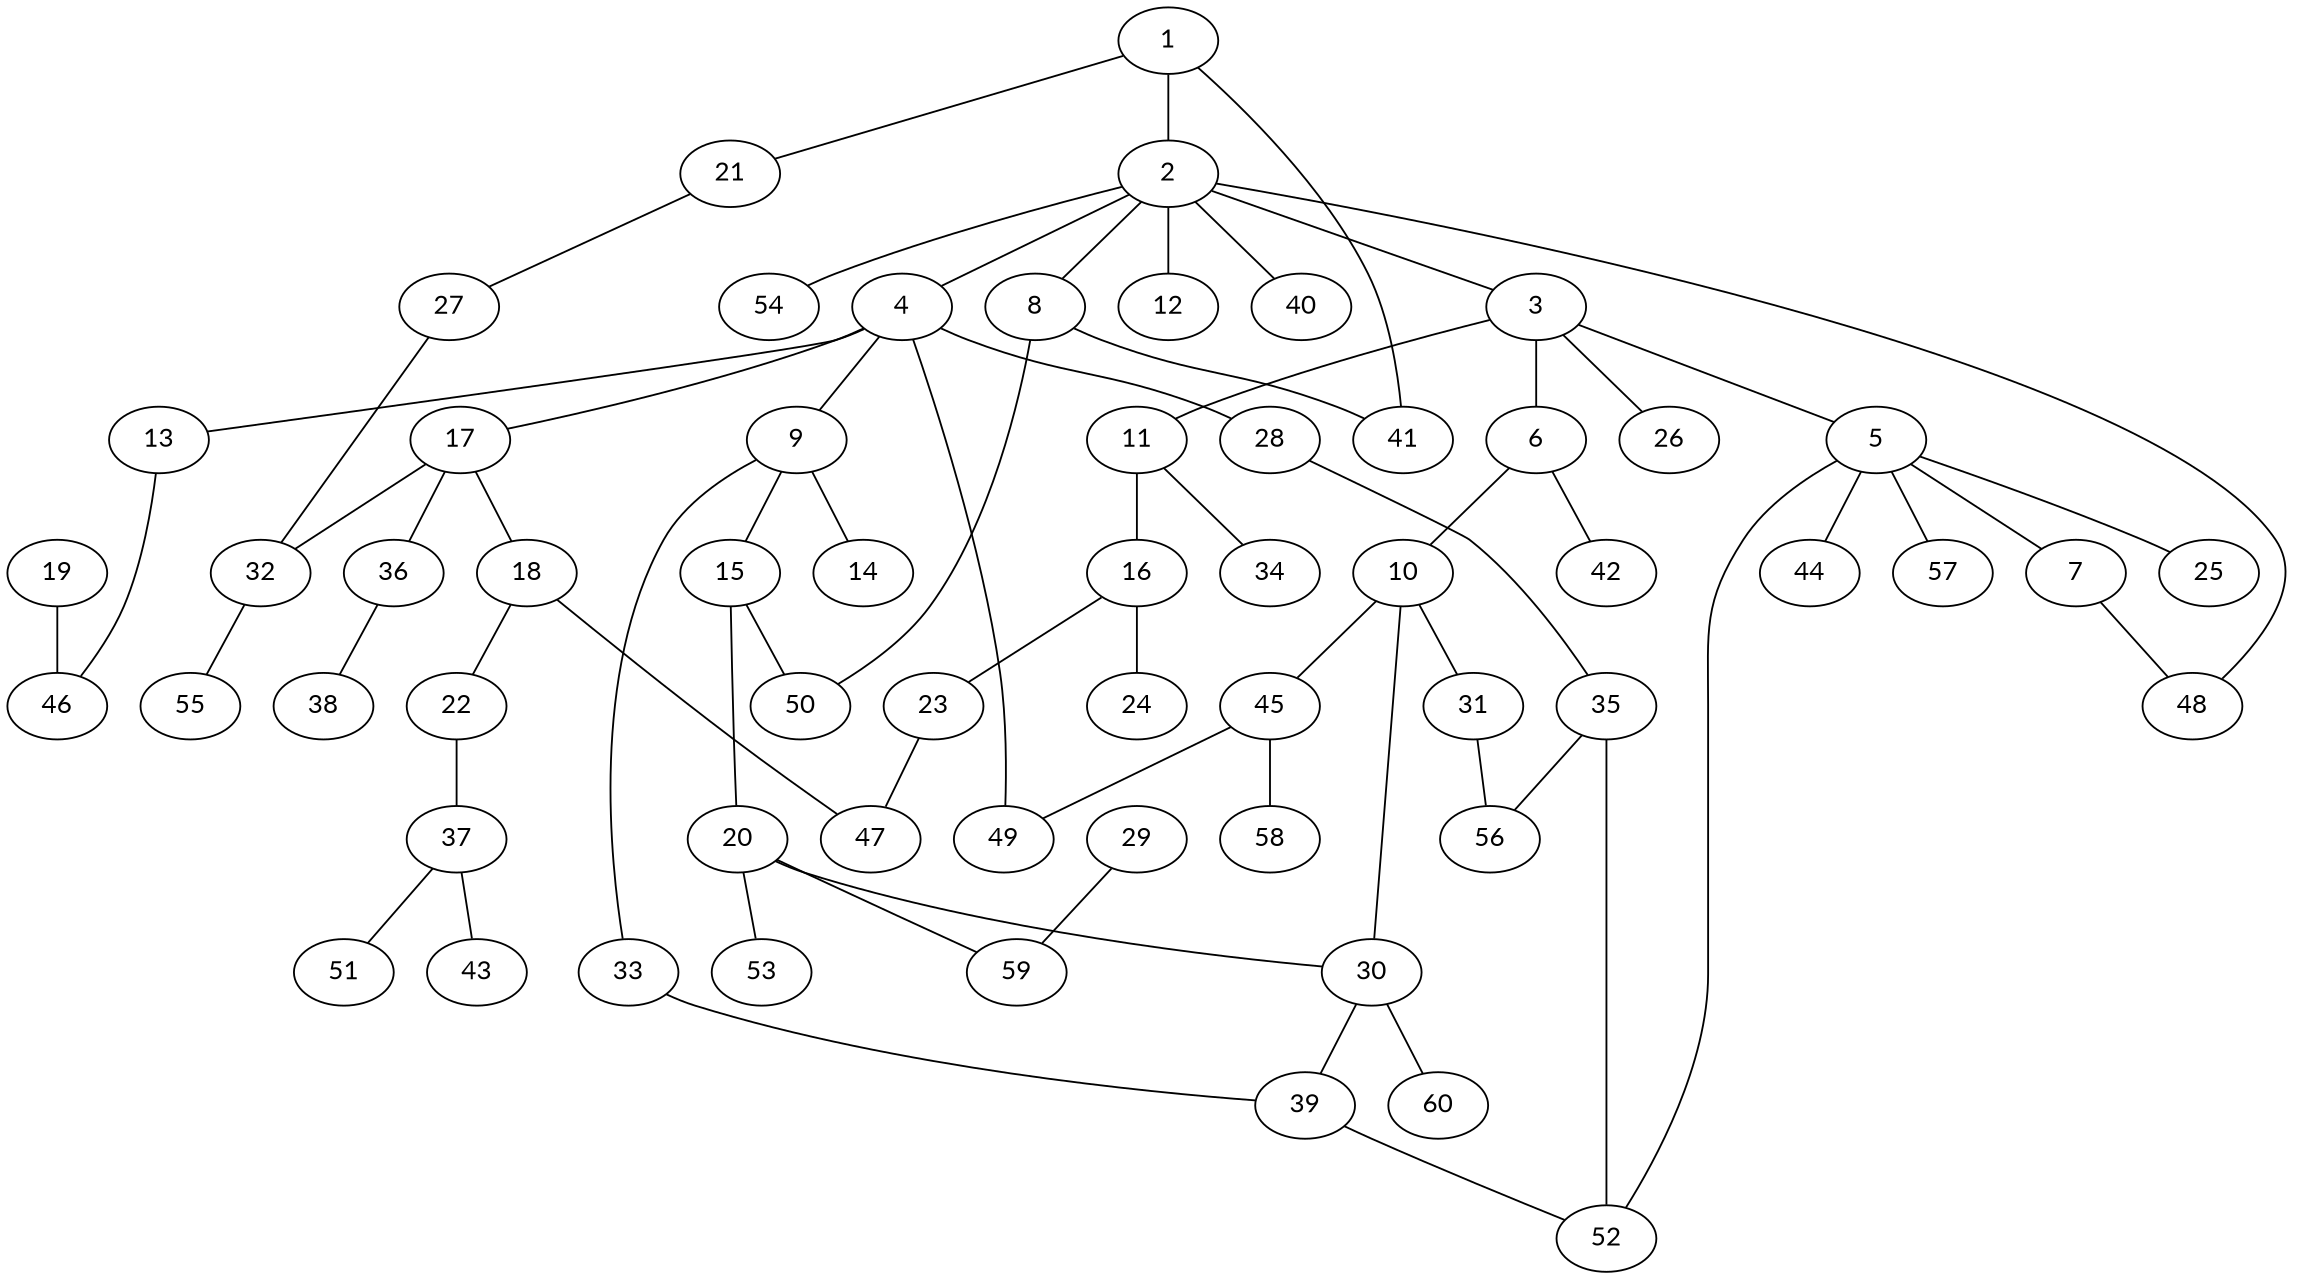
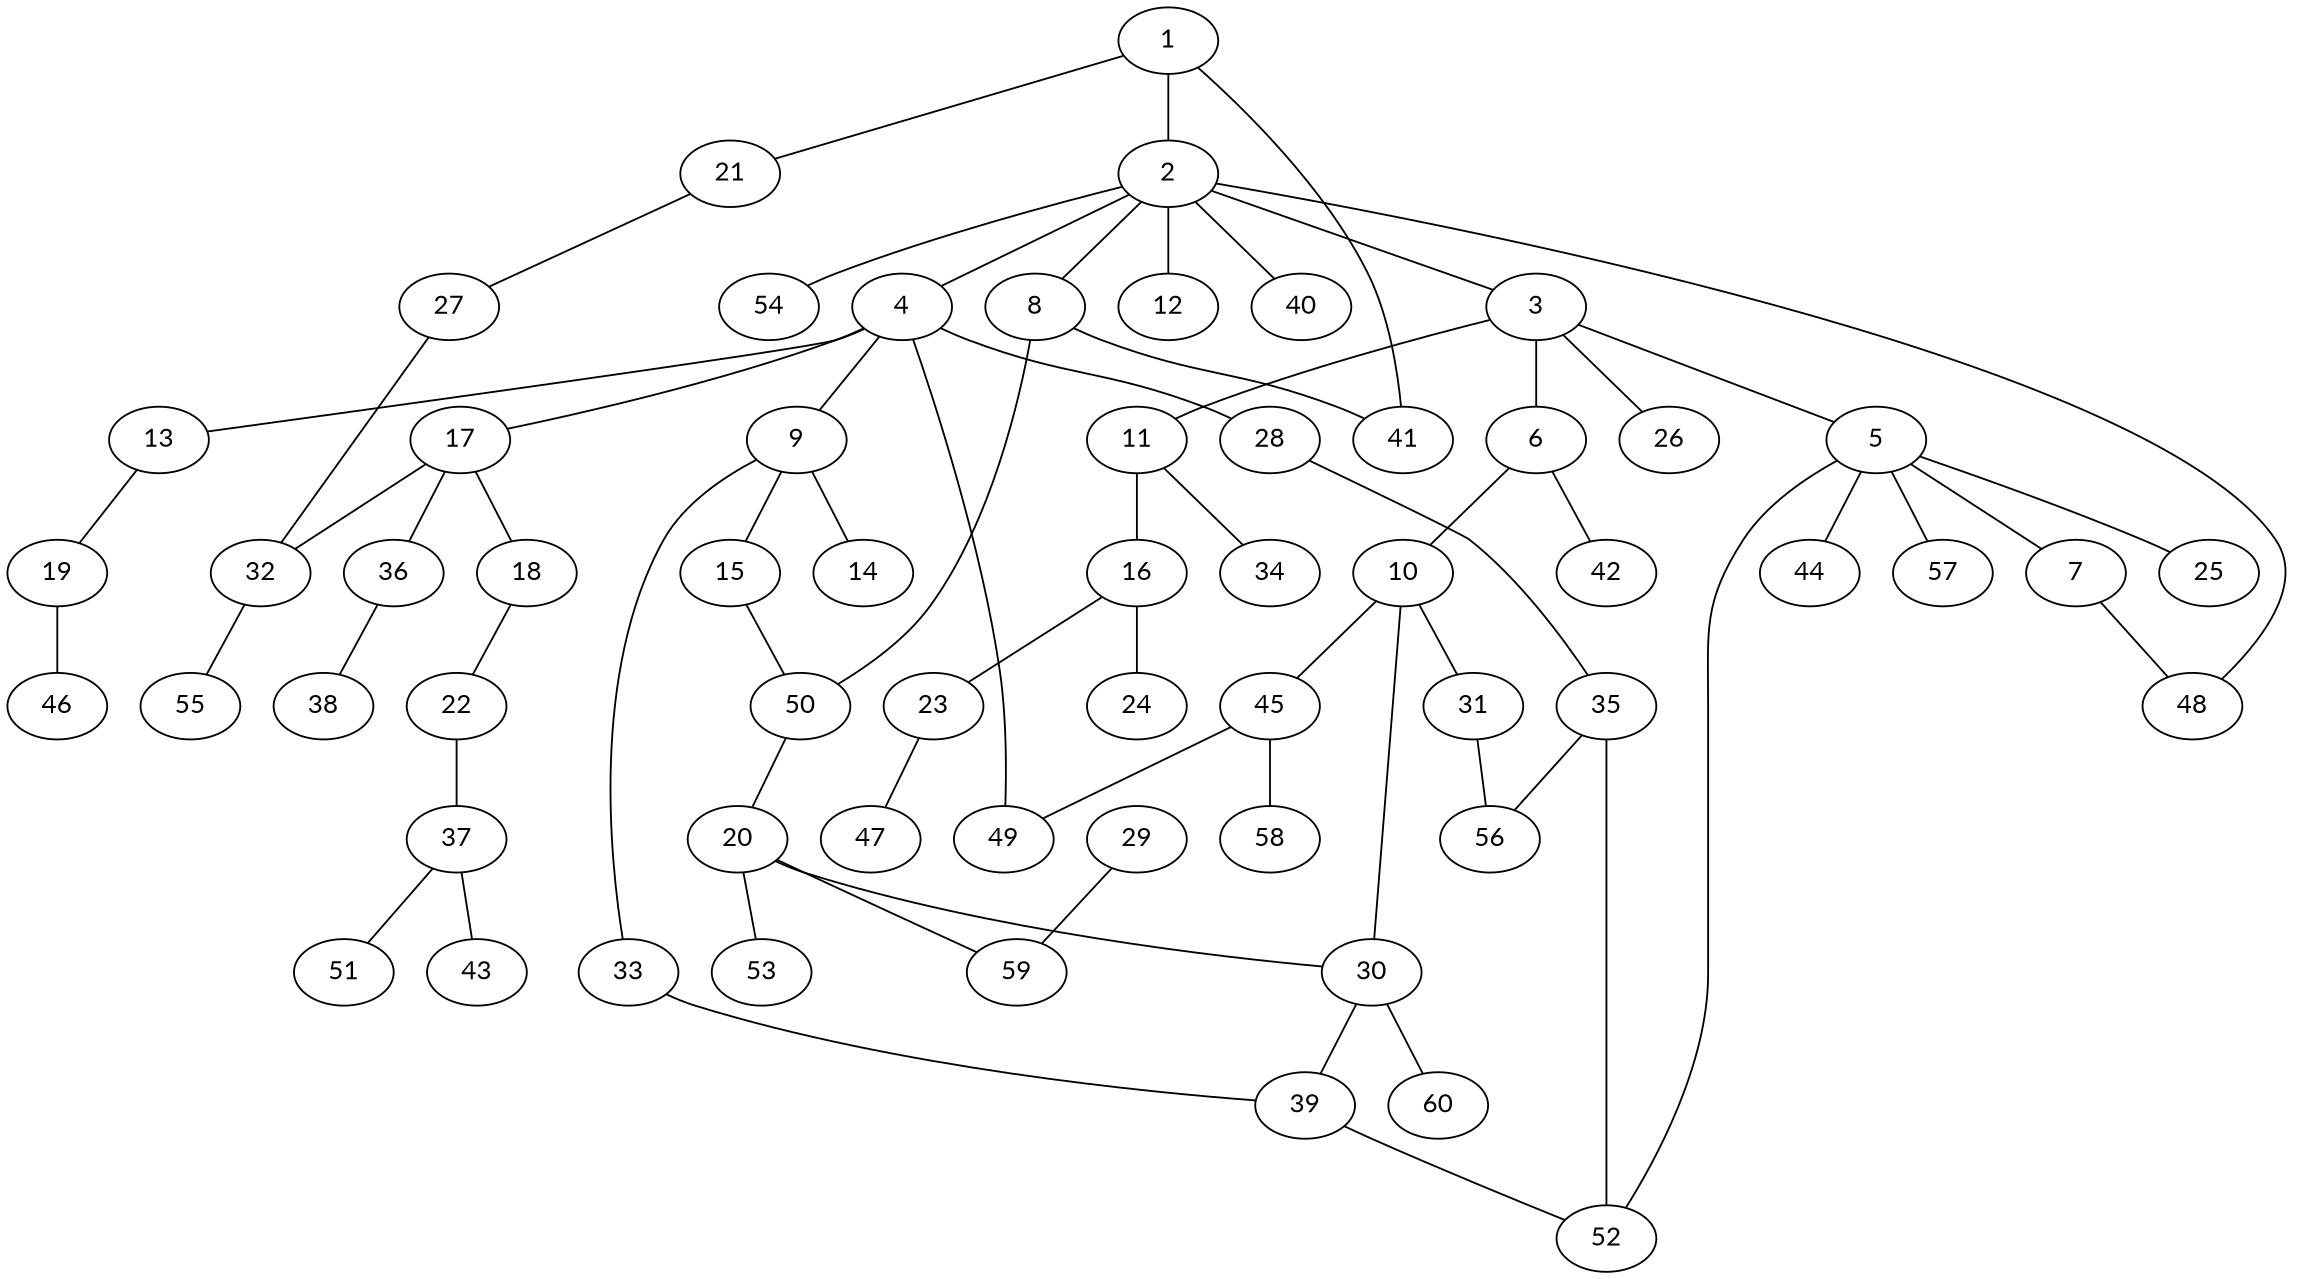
(133, 580) -> (108, 507)
(733, 706) -> (769, 772)
(695, 710) -> none
